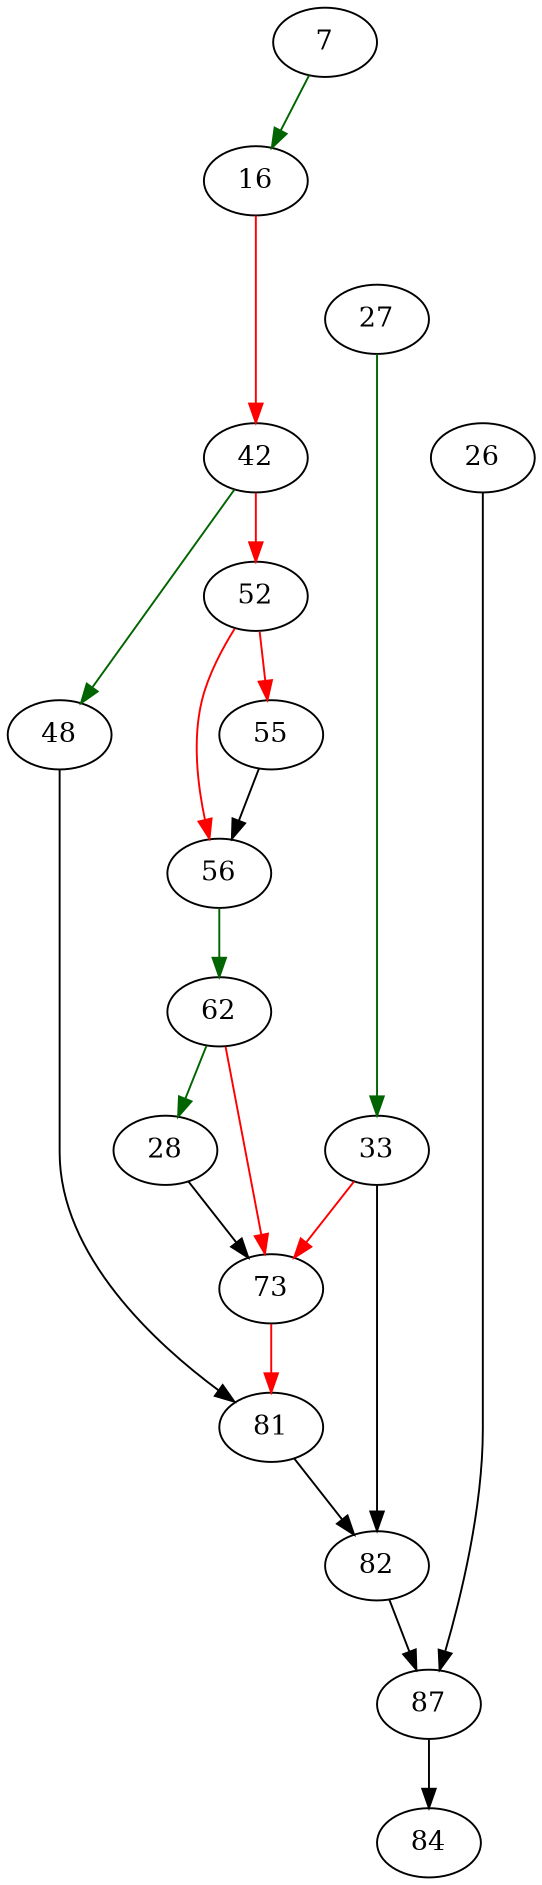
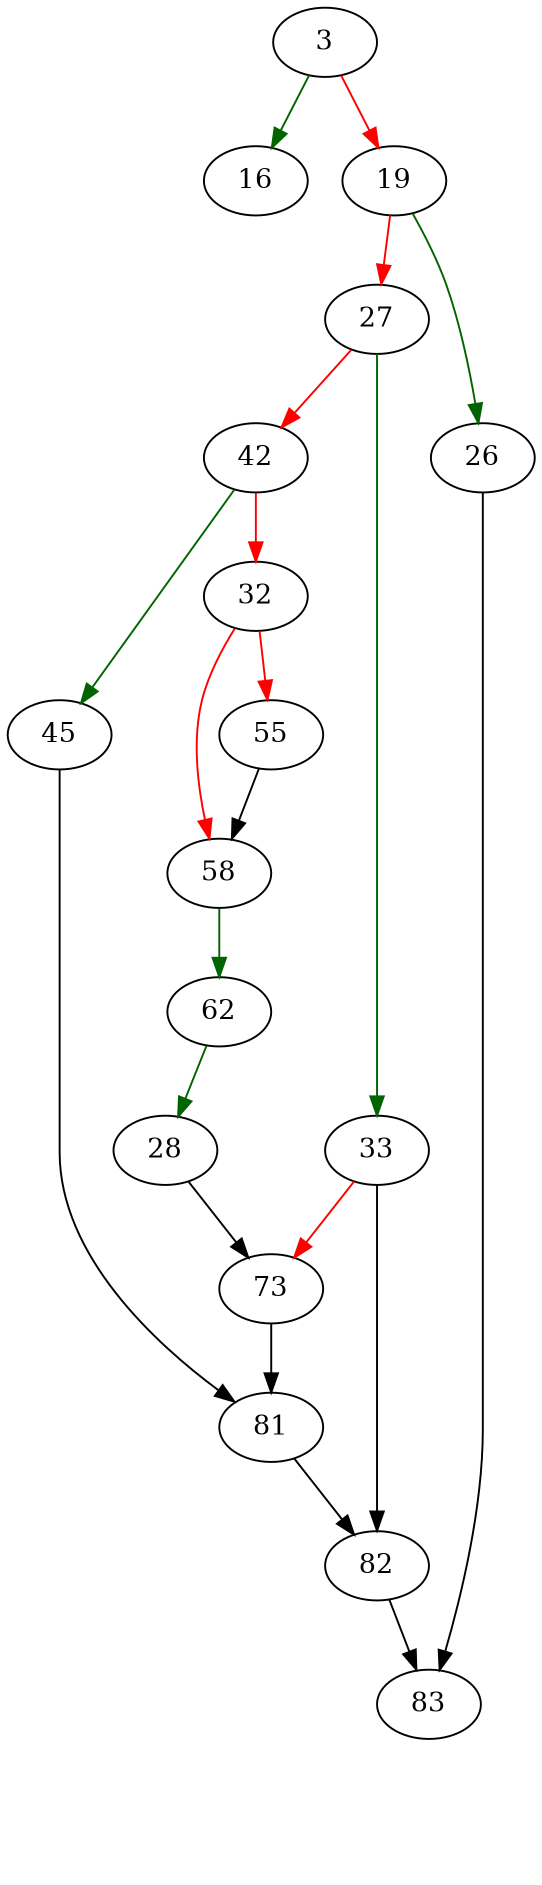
(325, 42) -> (325, 42)
none -> (394, 181)
(256, 309) -> (323, 381)
(256, 596) -> (256, 596)
(60, 735) -> (60, 735)
(219, 873) -> (219, 873)
(243, 1140) -> none
(271, 1349) -> (271, 1349)
(429, 1704) -> (429, 1704)
(429, 1843) -> none
